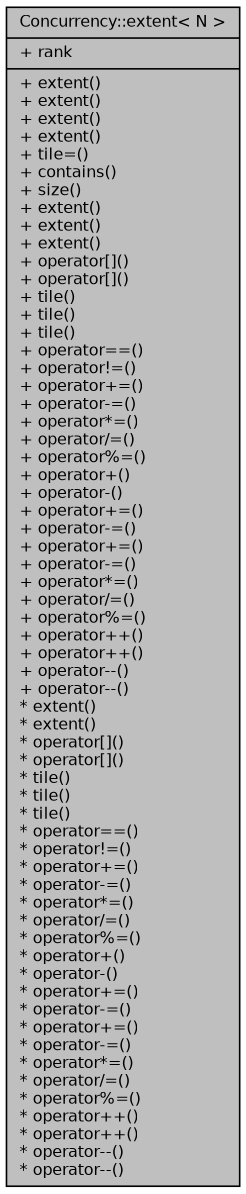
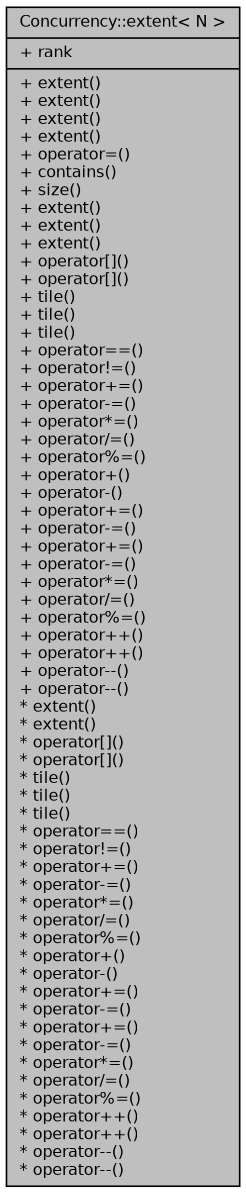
(54, 155) -> (75, 155)
